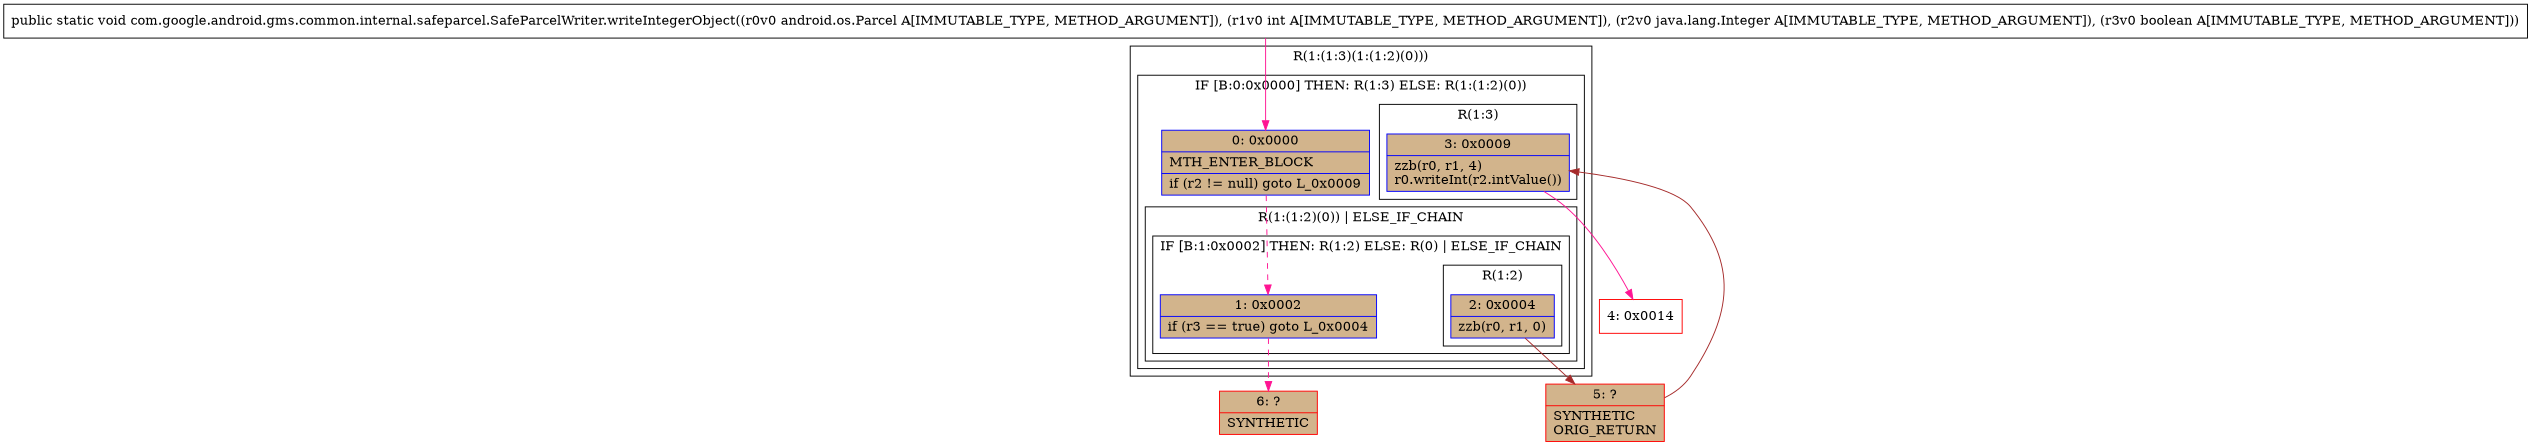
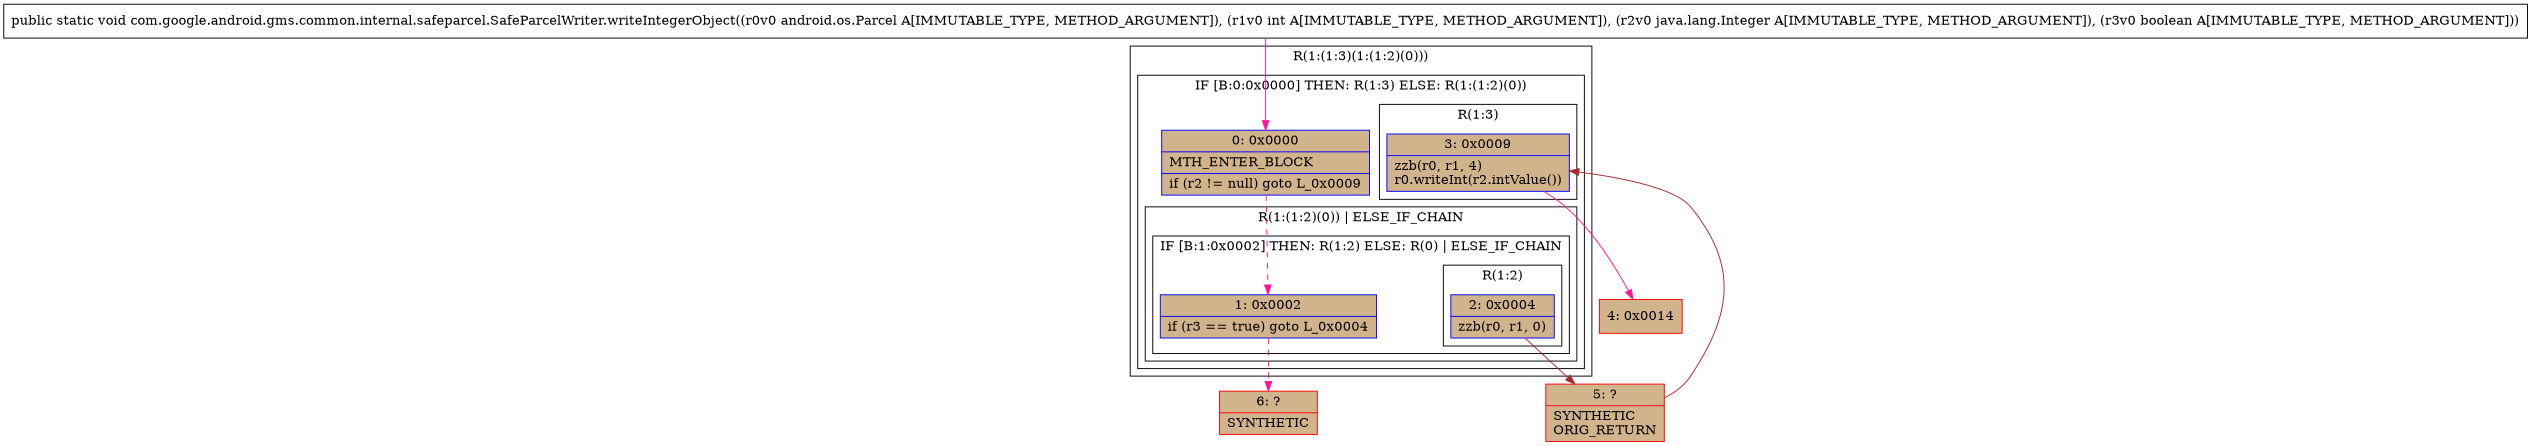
(1641, 316) -> (1641, 316)
